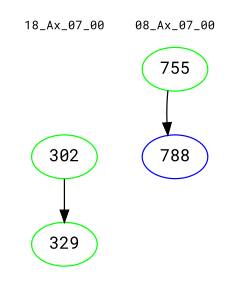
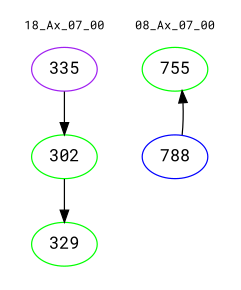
none -> (64, 69)
(167, 107) -> (183, 119)
